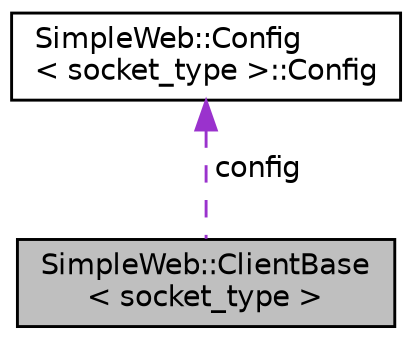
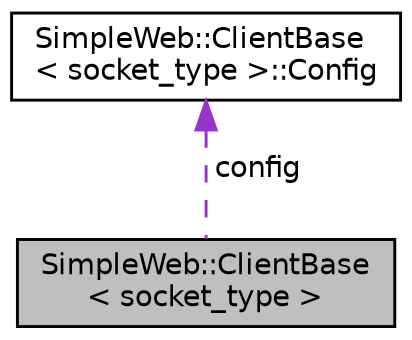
(206, 57) -> (206, 57)
